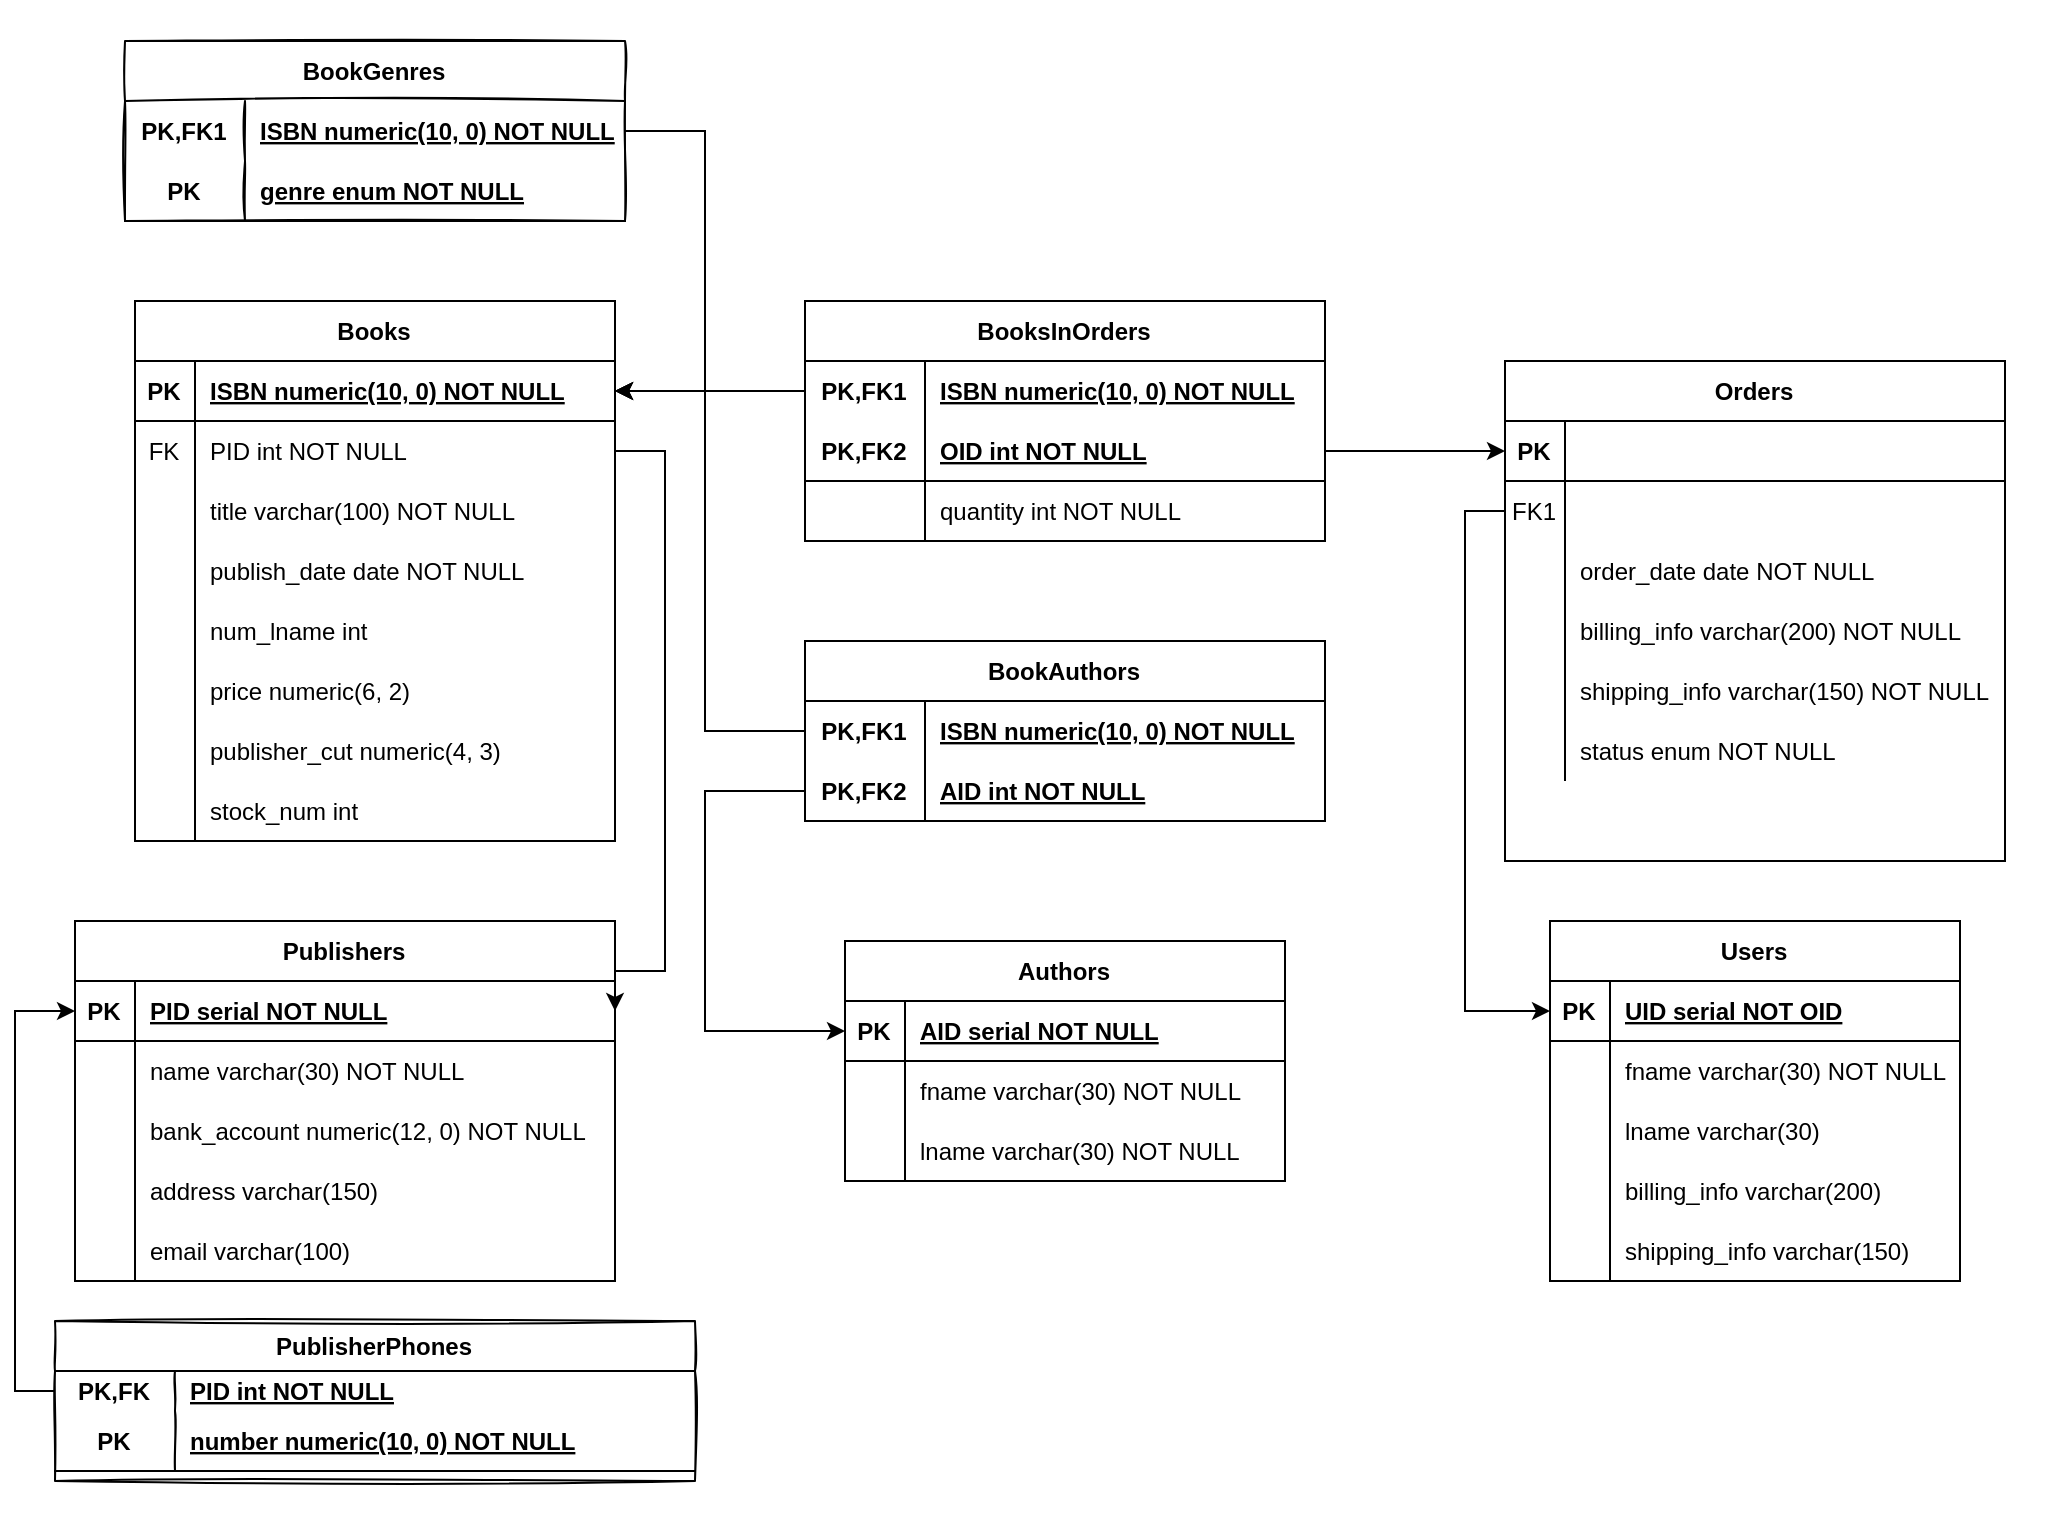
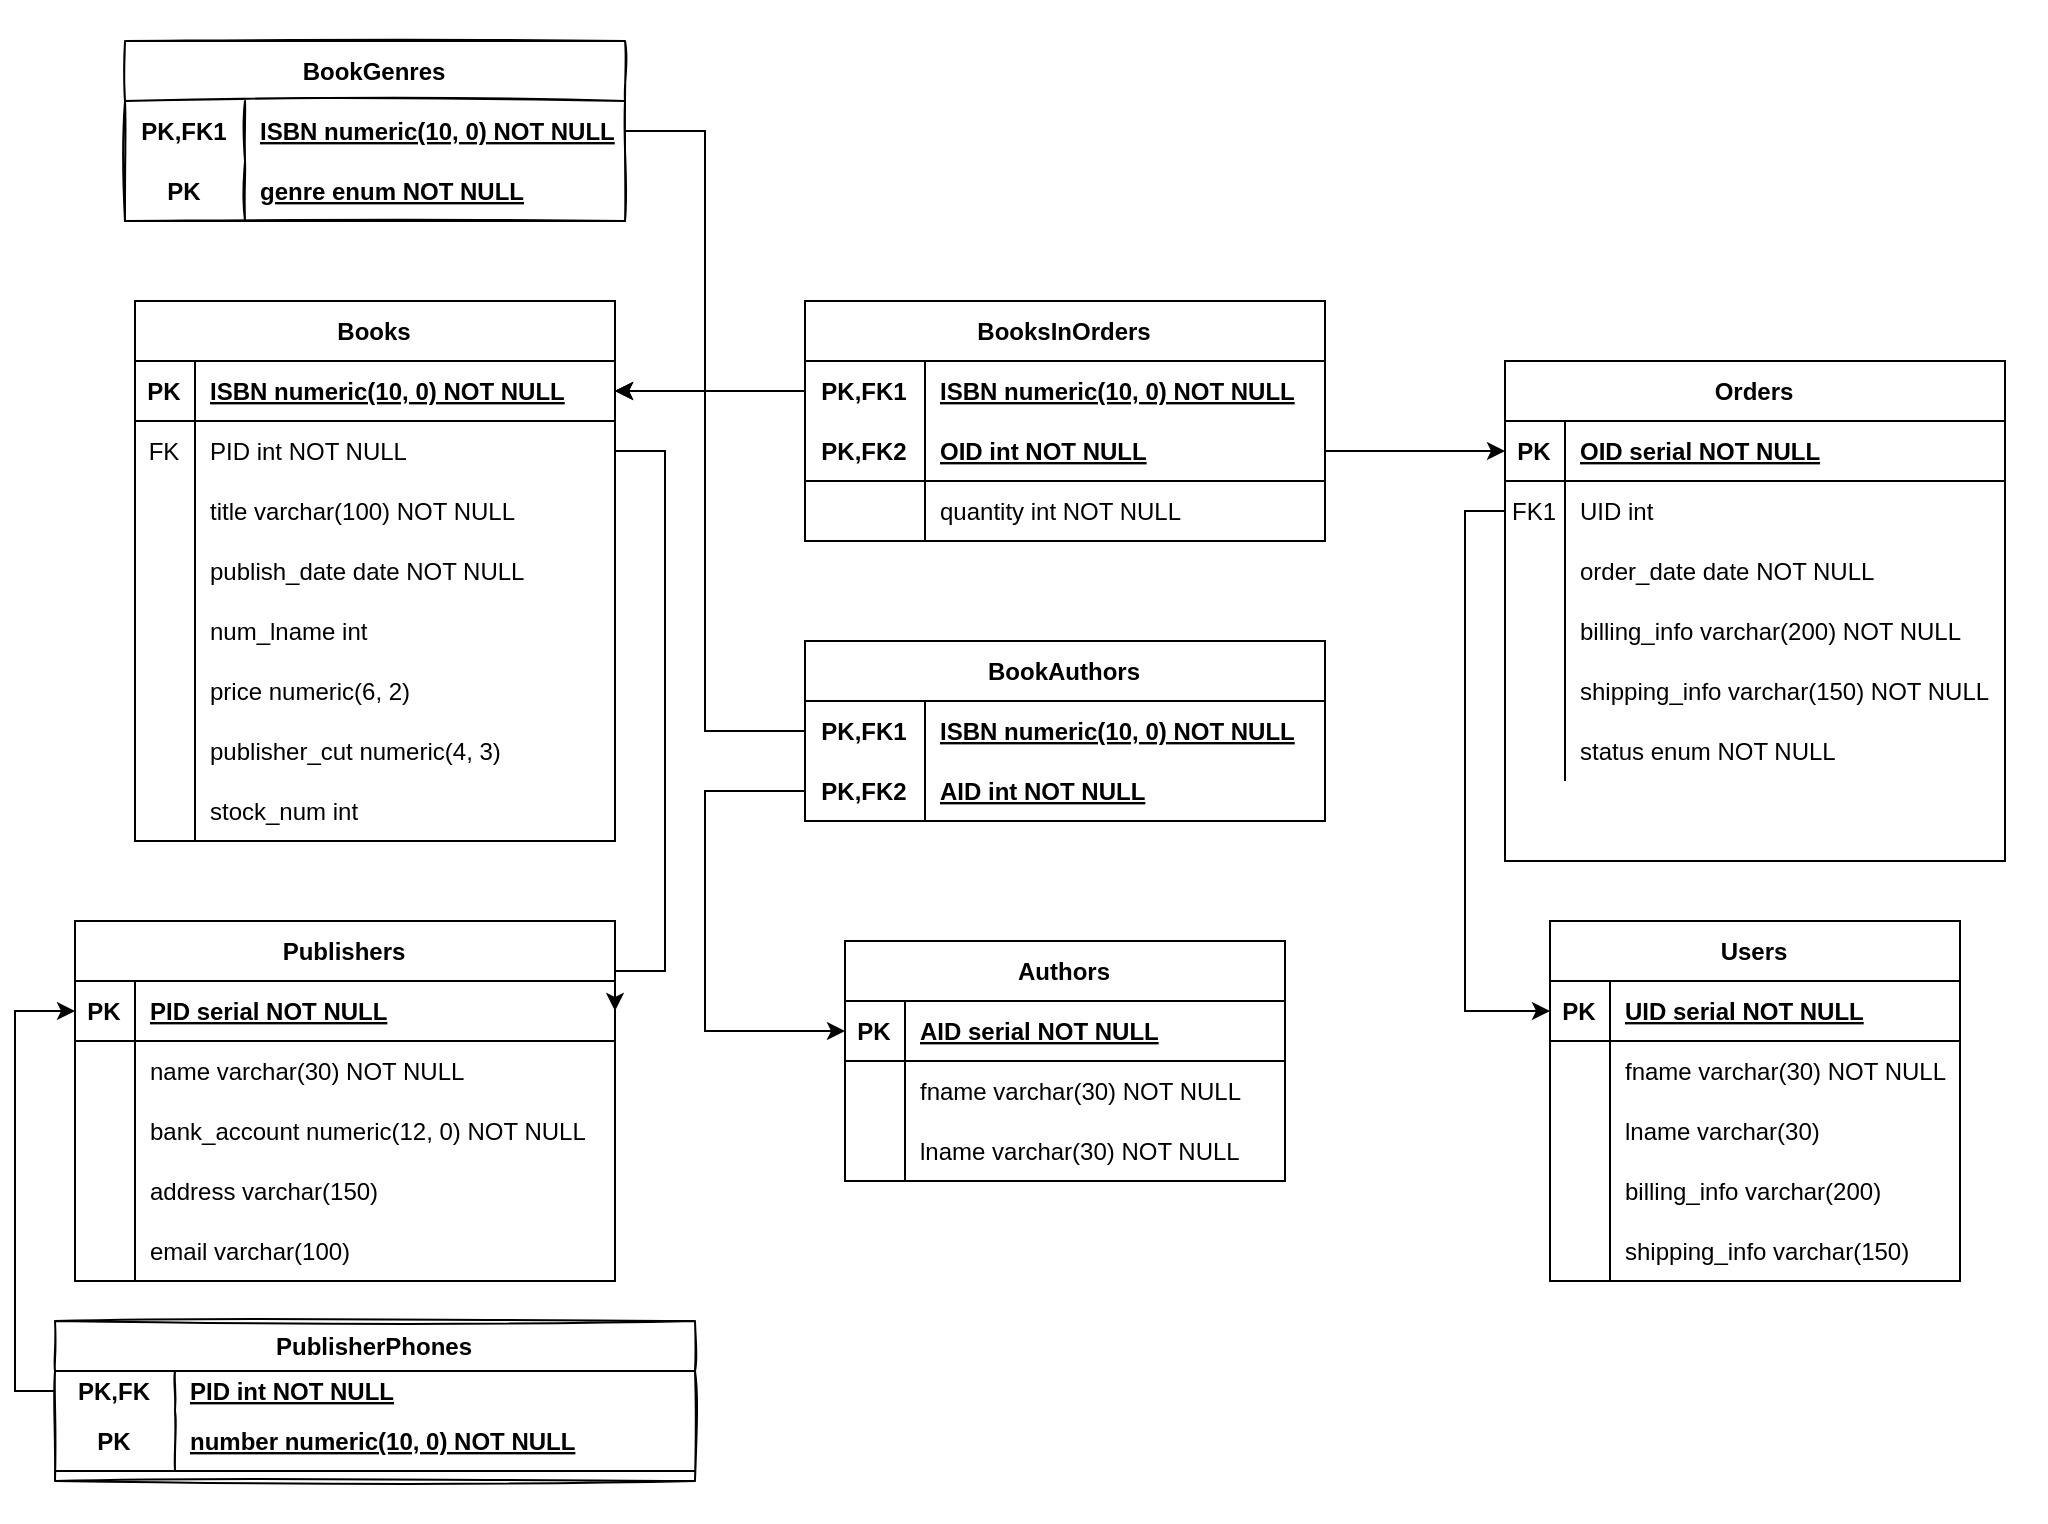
none -> (1785, 451)
none -> (1785, 511)
(1730, 1012) -> (1737, 1012)
